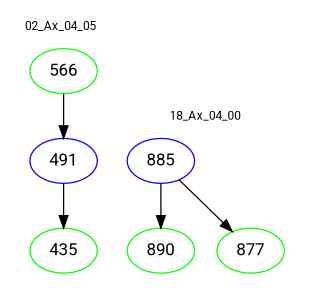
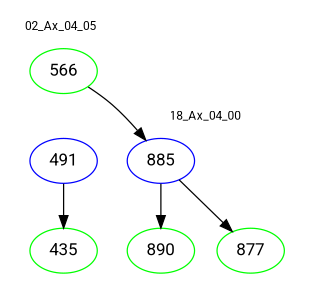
(64, 110) -> (125, 117)
